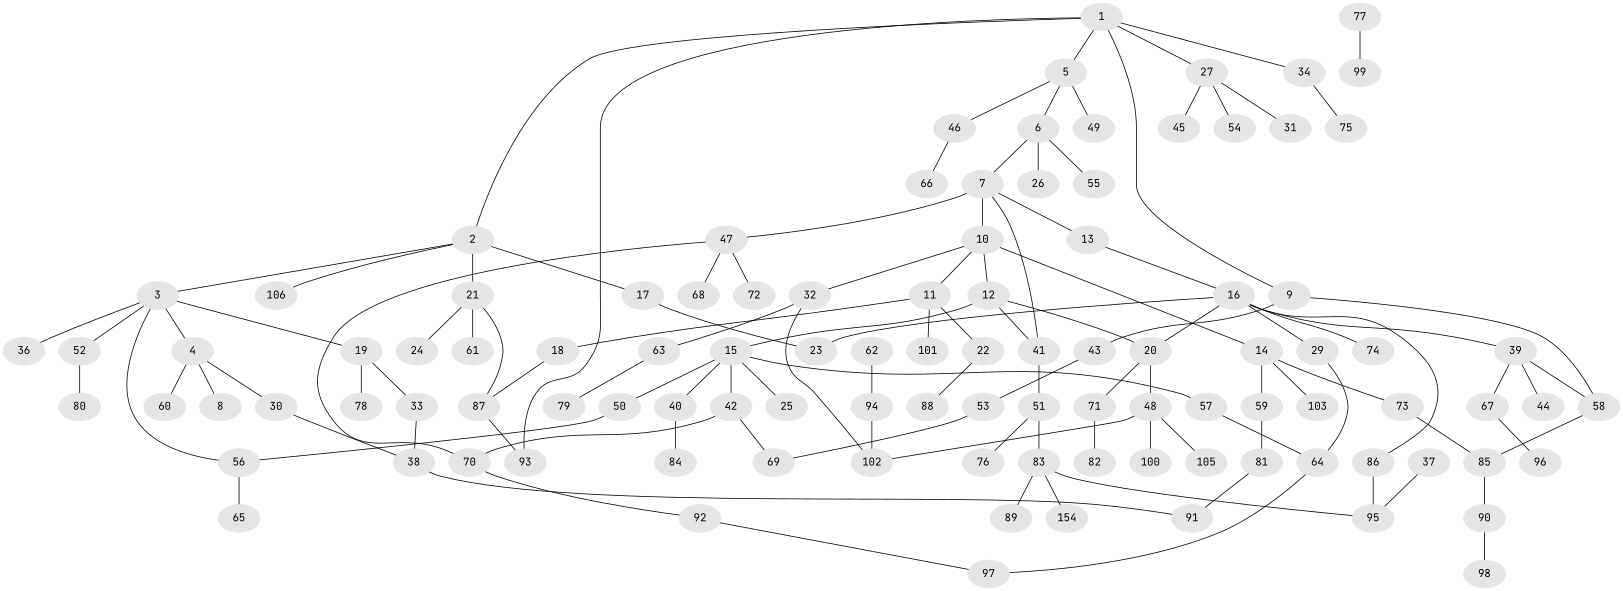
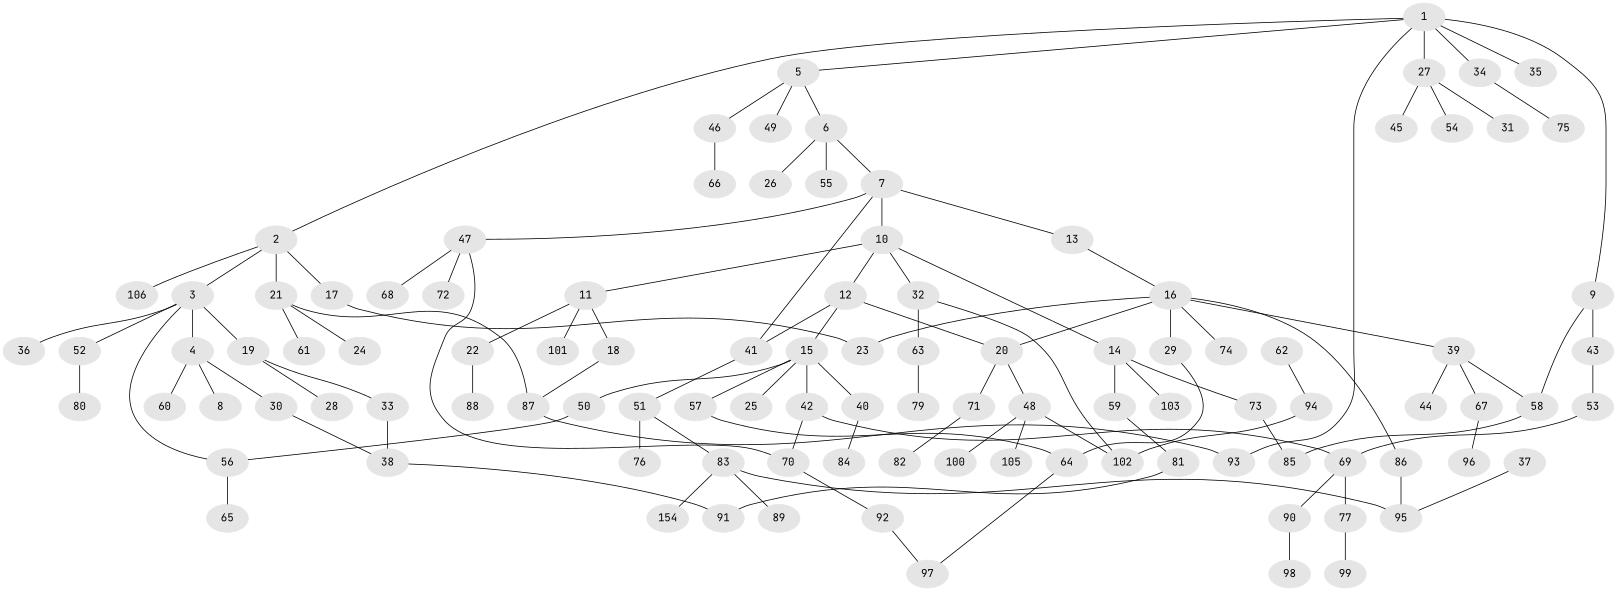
none -> (1536, 73)
(361, 407) -> (332, 407)
none -> (1345, 491)
(1485, 491) -> (1319, 489)
